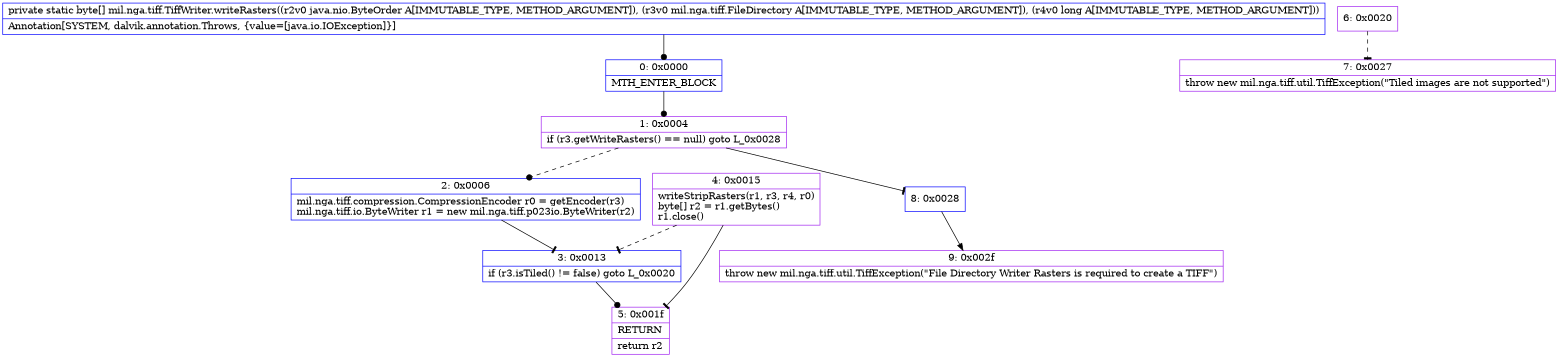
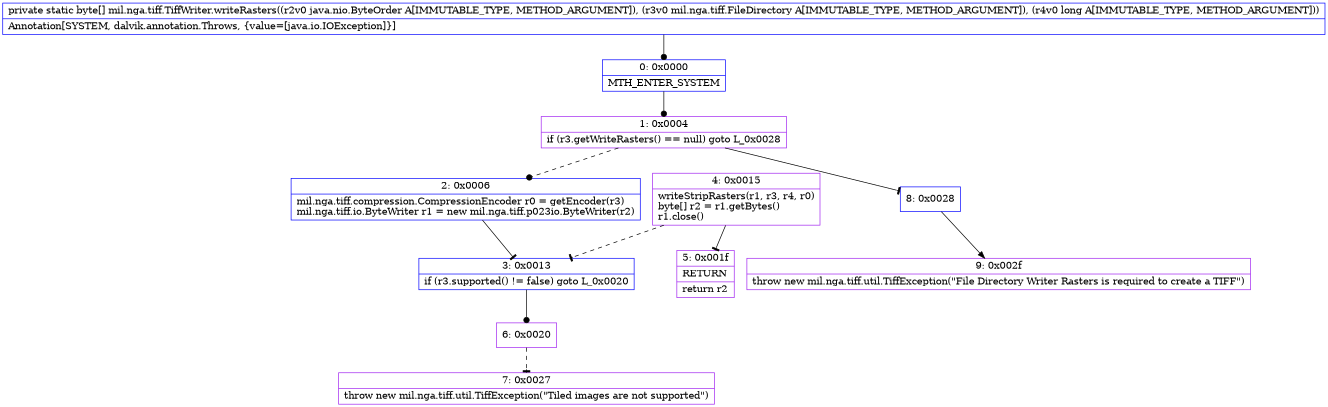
(664, 83) -> (664, 83)
(582, 274) -> (527, 282)
(606, 293) -> (527, 303)
